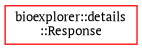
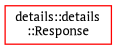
(71, 25) -> (58, 25)
